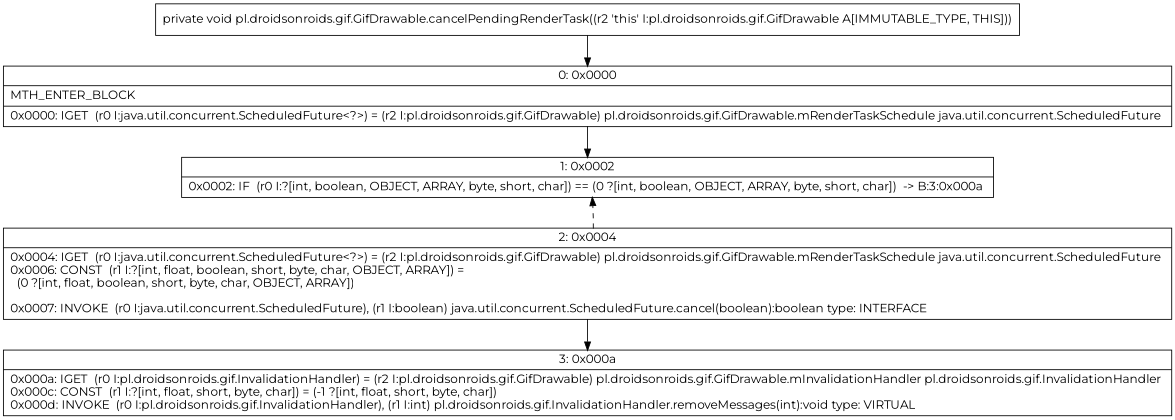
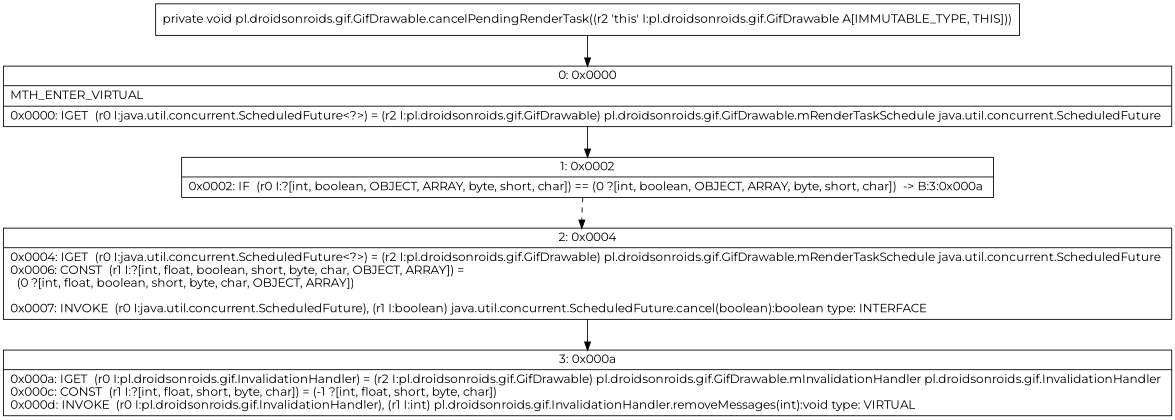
(73, 96) -> (77, 96)
(593, 217) -> (582, 209)
